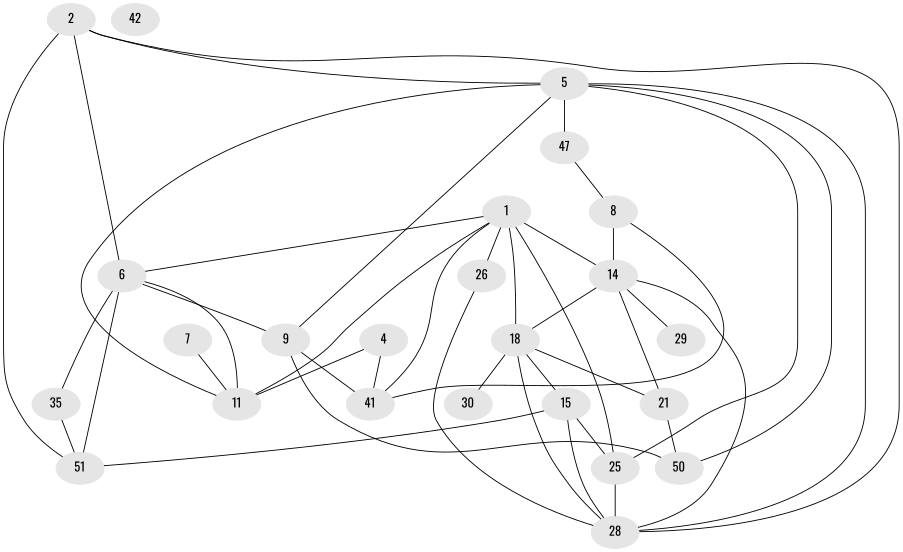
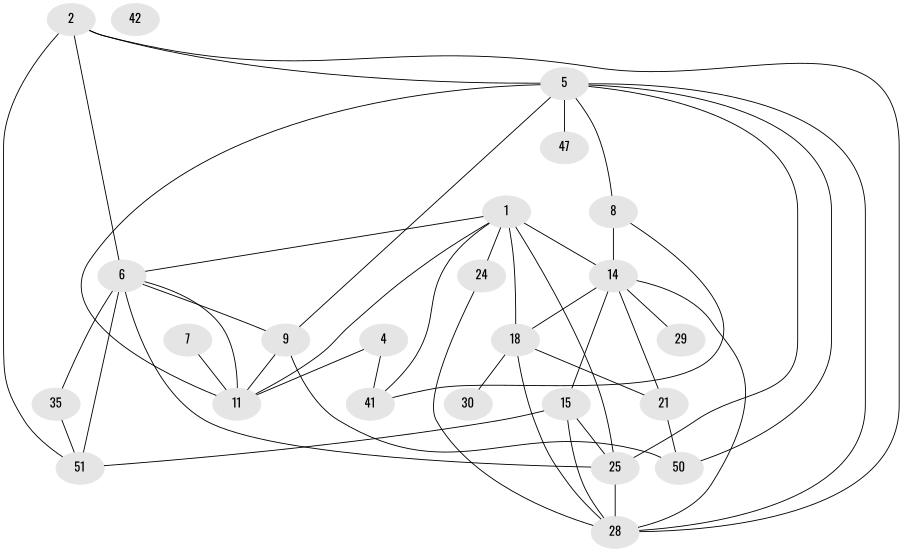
(589, 180) -> (601, 144)
(482, 276) -> (482, 276)
(328, 372) -> (261, 372)
(541, 372) -> (590, 340)
none -> (333, 451)
